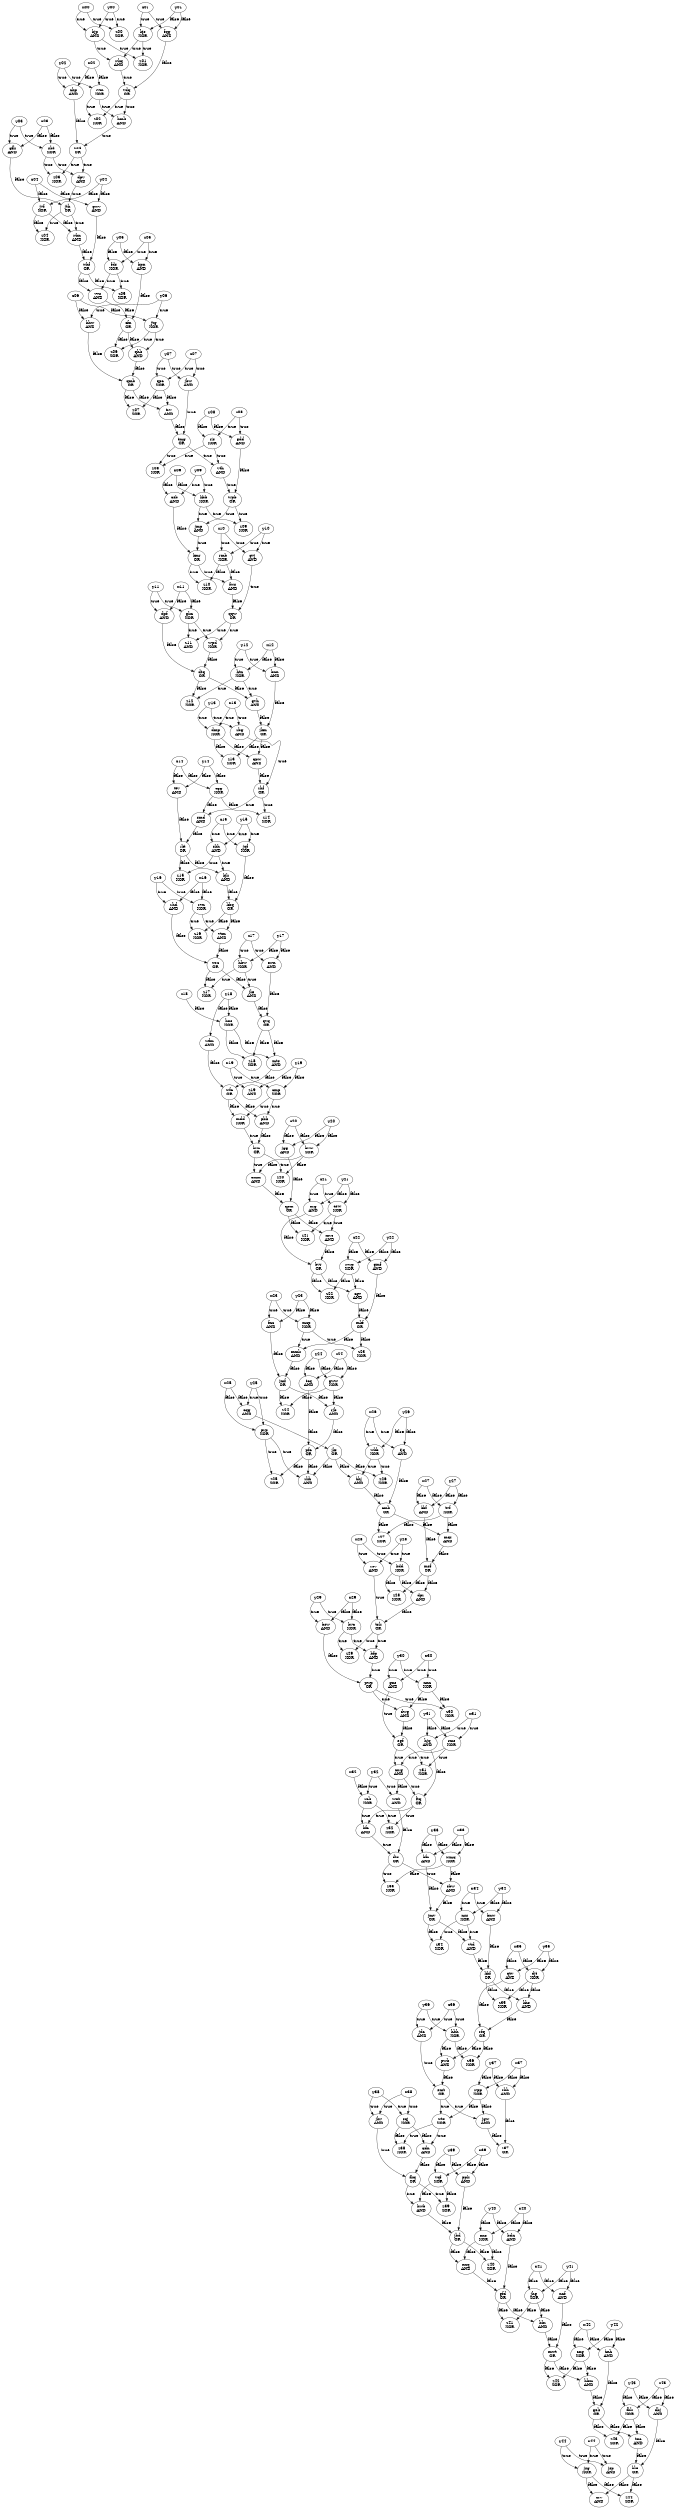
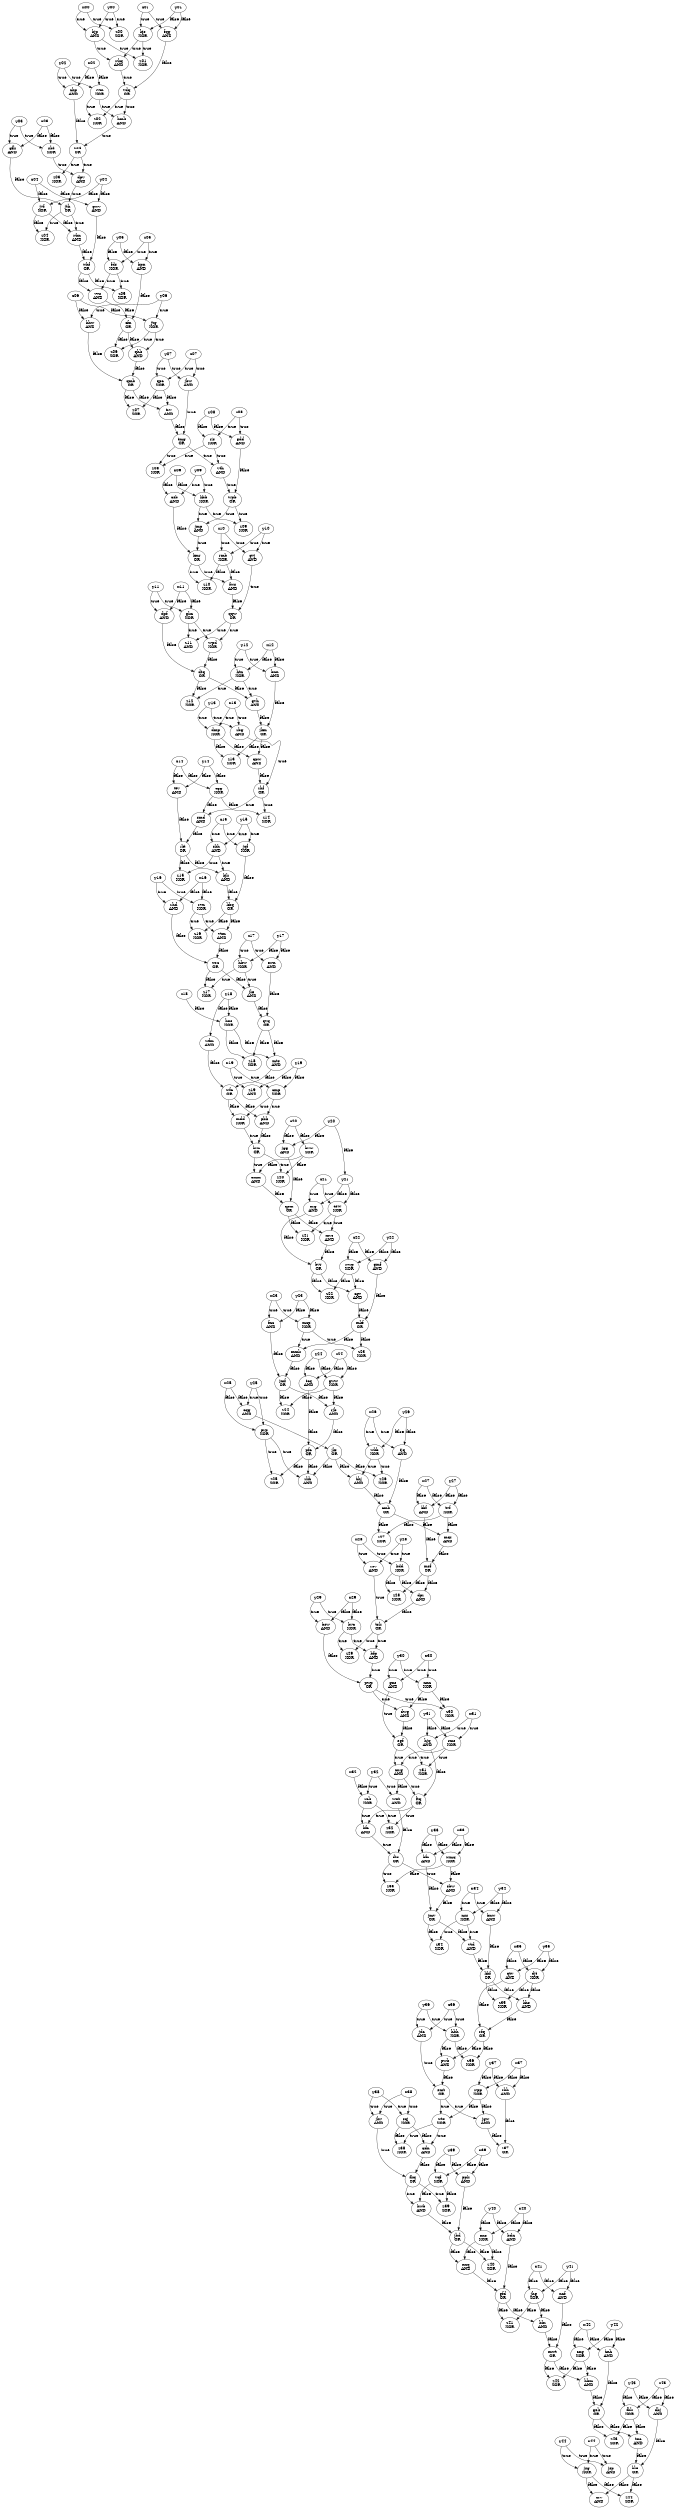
(44, 165) -> none
(326, 1137) -> (342, 1148)
